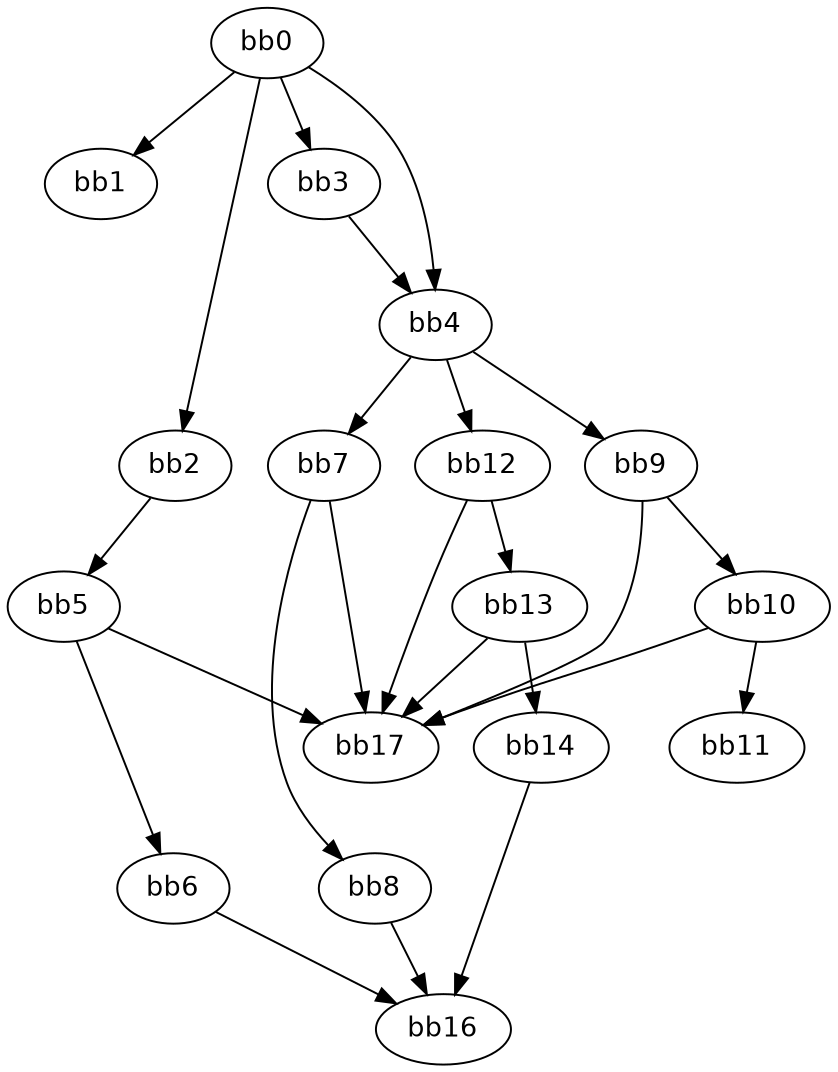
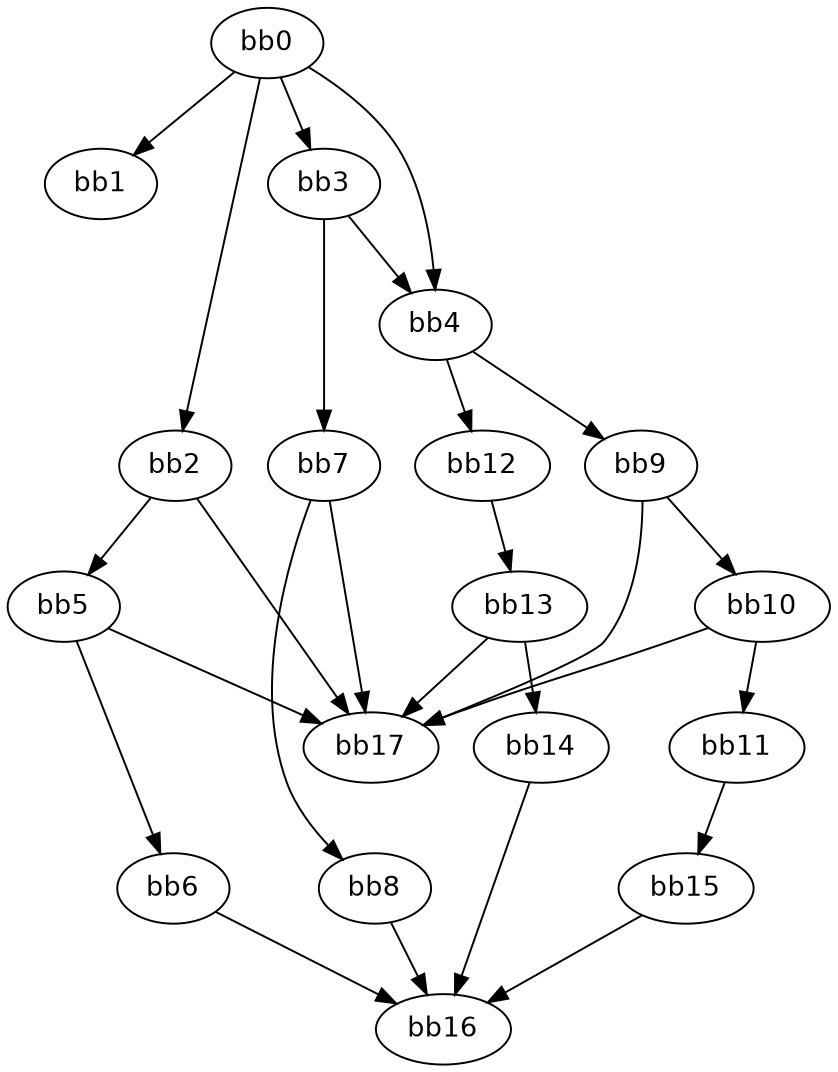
(386, 388) -> (324, 315)
(426, 596) -> (267, 598)
none -> (686, 888)
